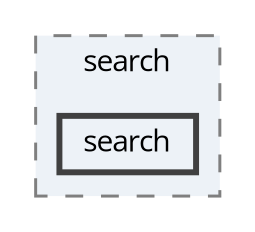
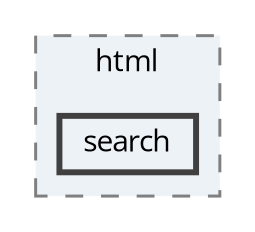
(128, 64) -> (128, 64)
